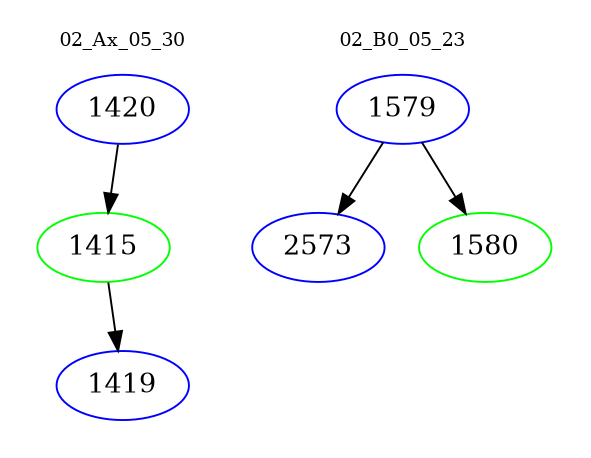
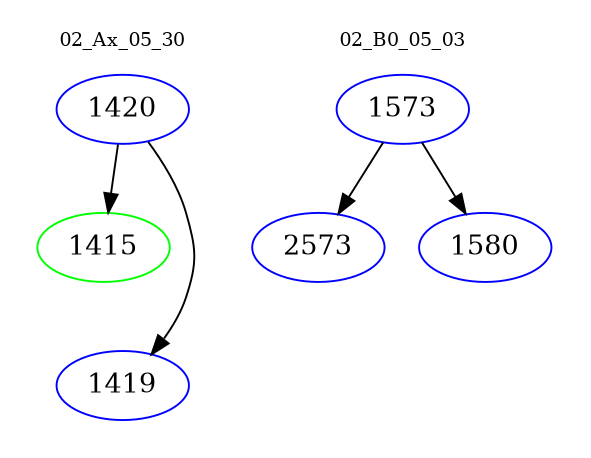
(403, 41) -> (403, 41)
(403, 109) -> (403, 109)
(485, 247) -> (485, 247)
(112, 307) -> (192, 238)
